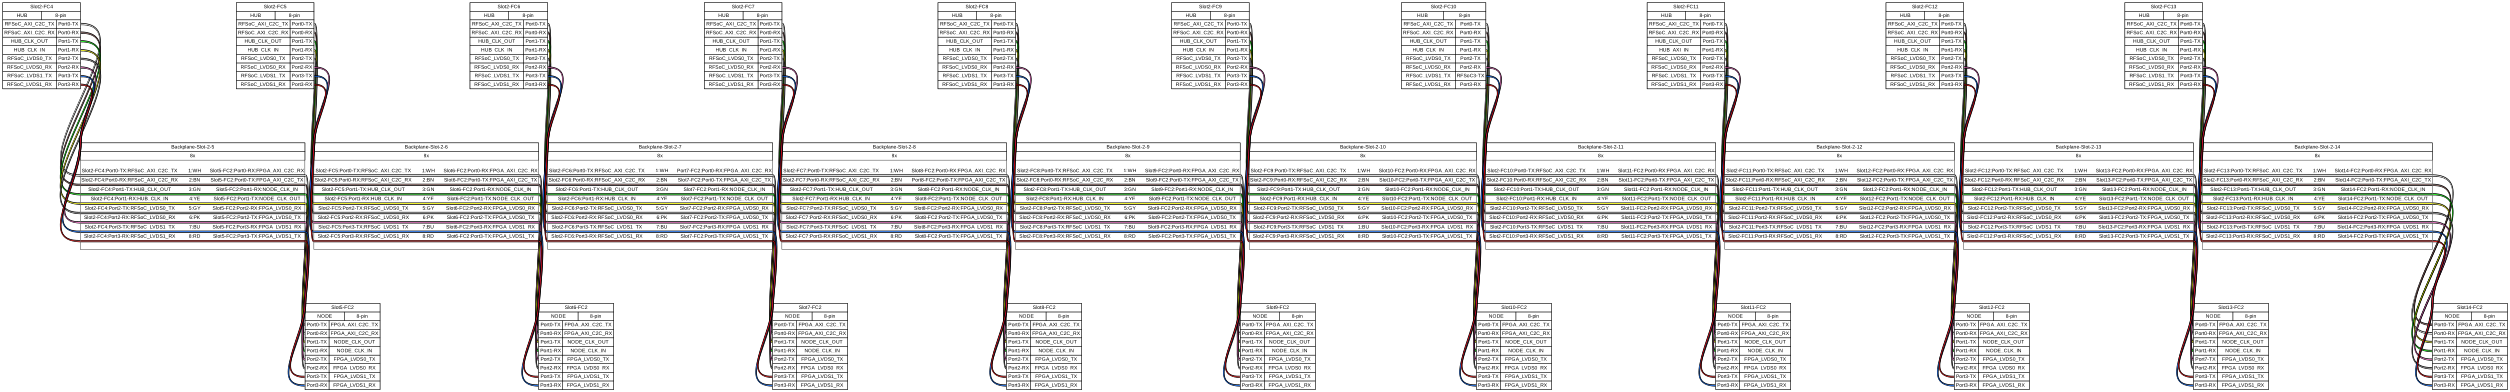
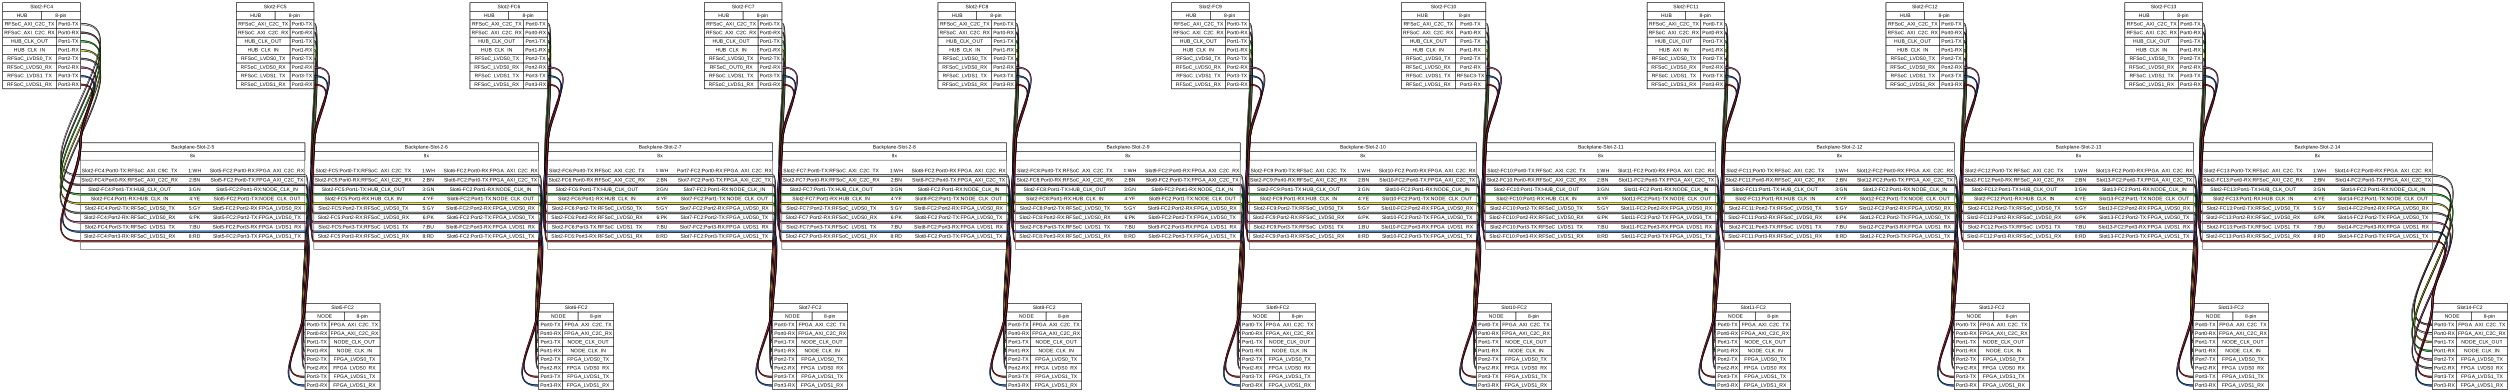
(731, 67) -> (731, 67)
(130, 171) -> (130, 171)
(959, 180) -> (959, 180)
